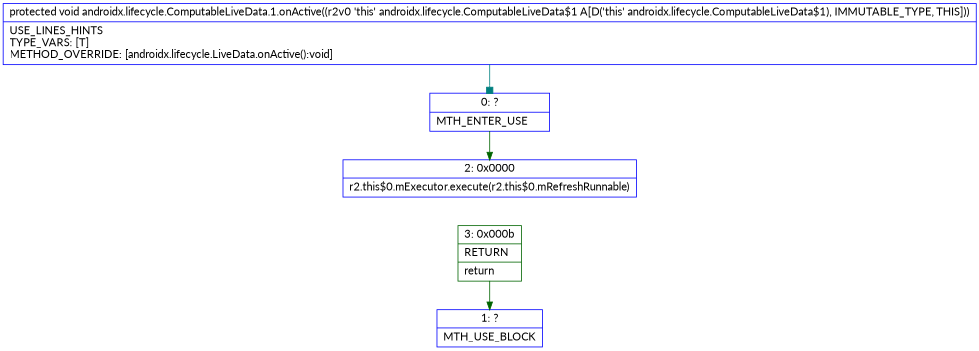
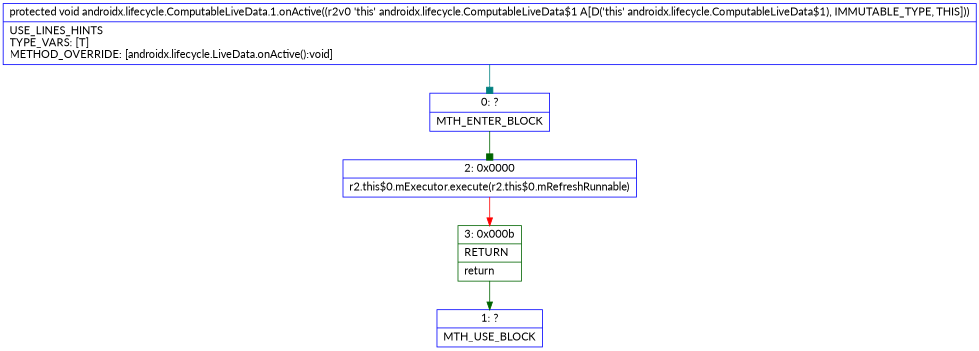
(482, 121) -> (490, 121)
(490, 142) -> (490, 142)
none -> (490, 207)
